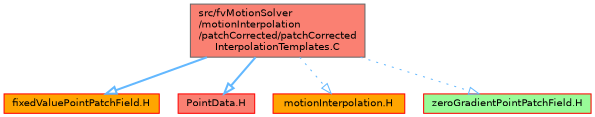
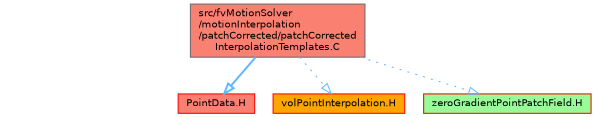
(82, 104) -> none
(339, 104) -> (339, 104)
